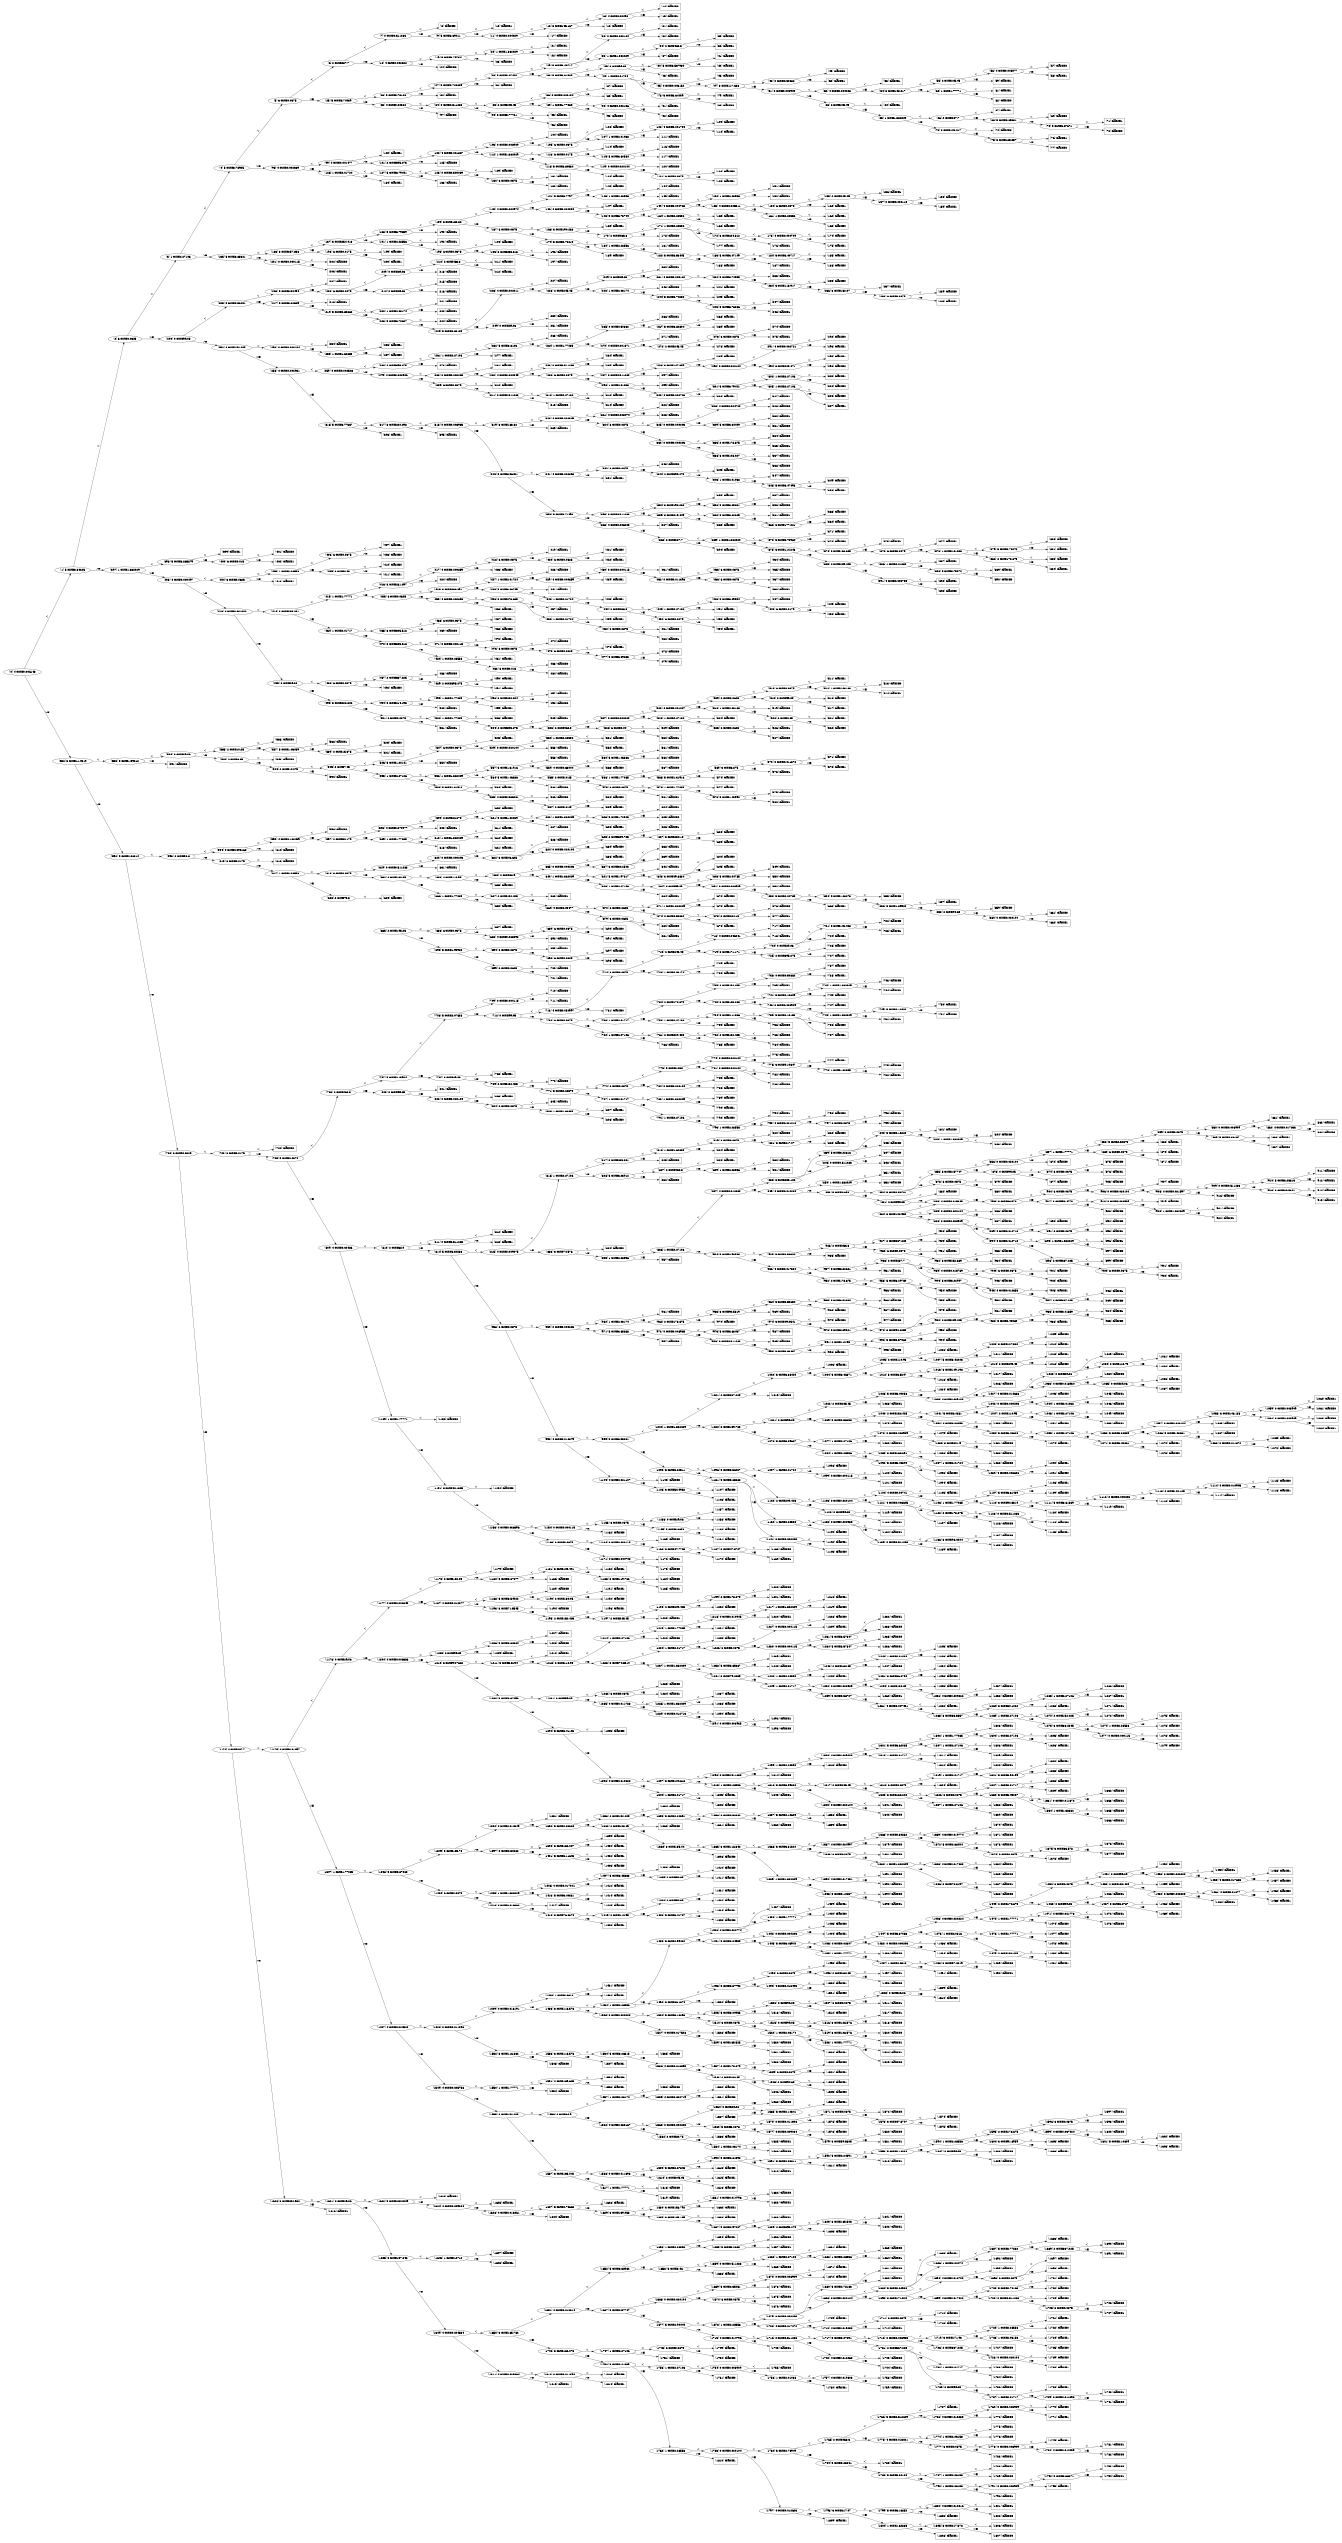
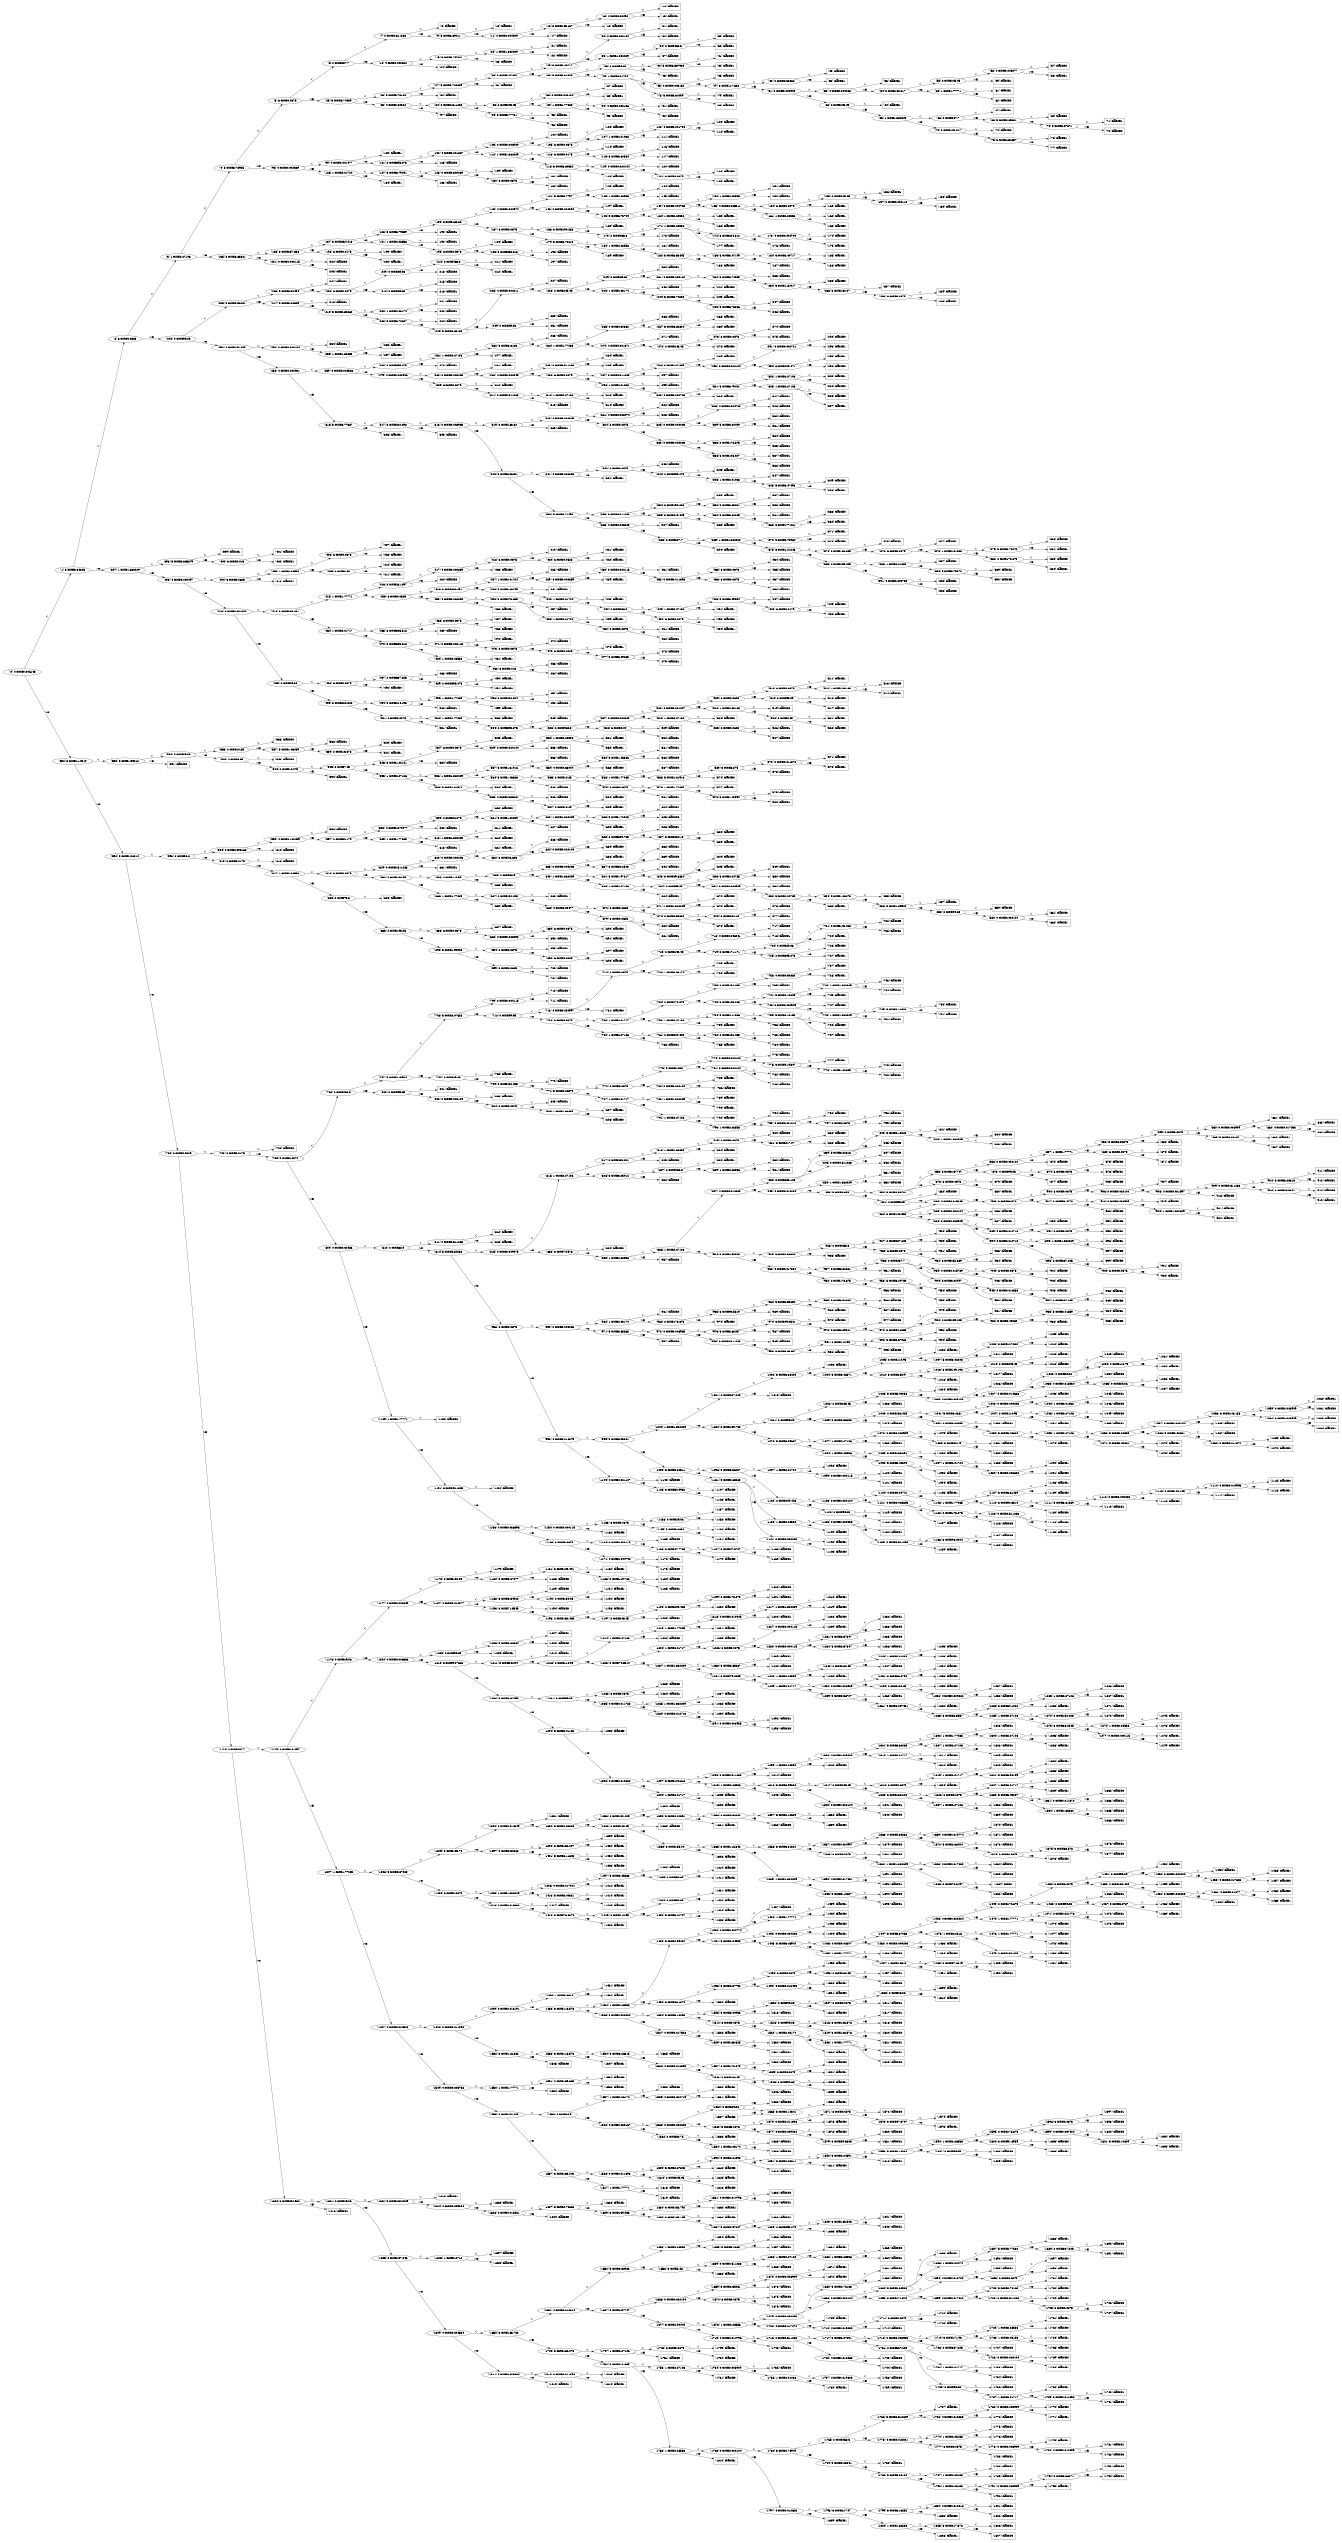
none -> (365, 914)
(726, 1088) -> (726, 1088)
(1003, 1884) -> (1003, 1884)
